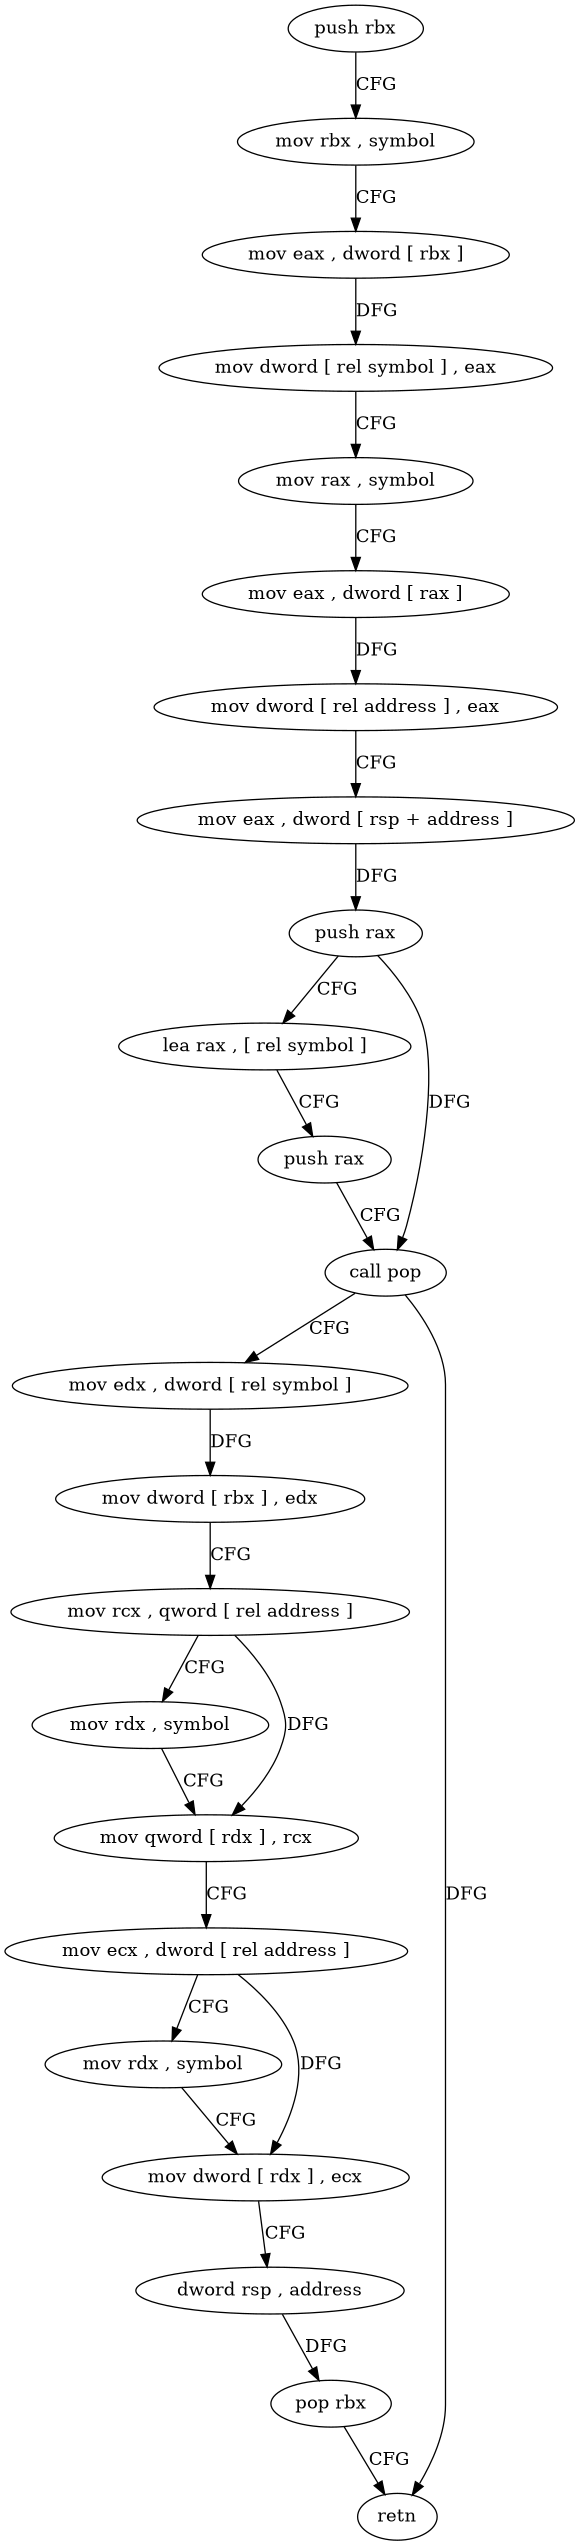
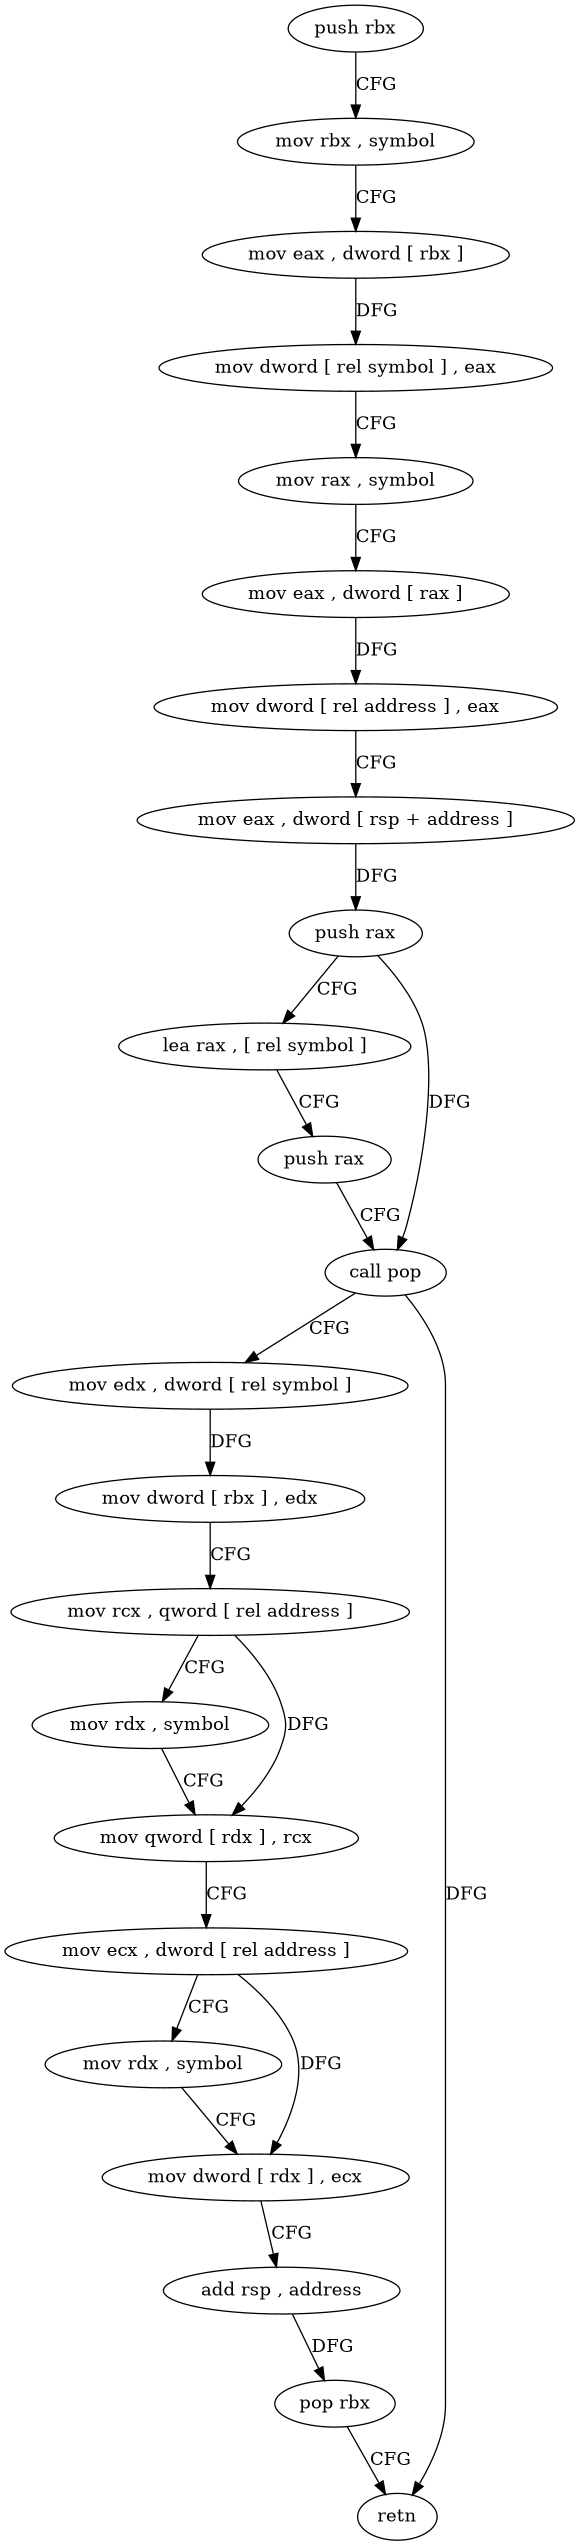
(270, 2291) -> (282, 2291)
